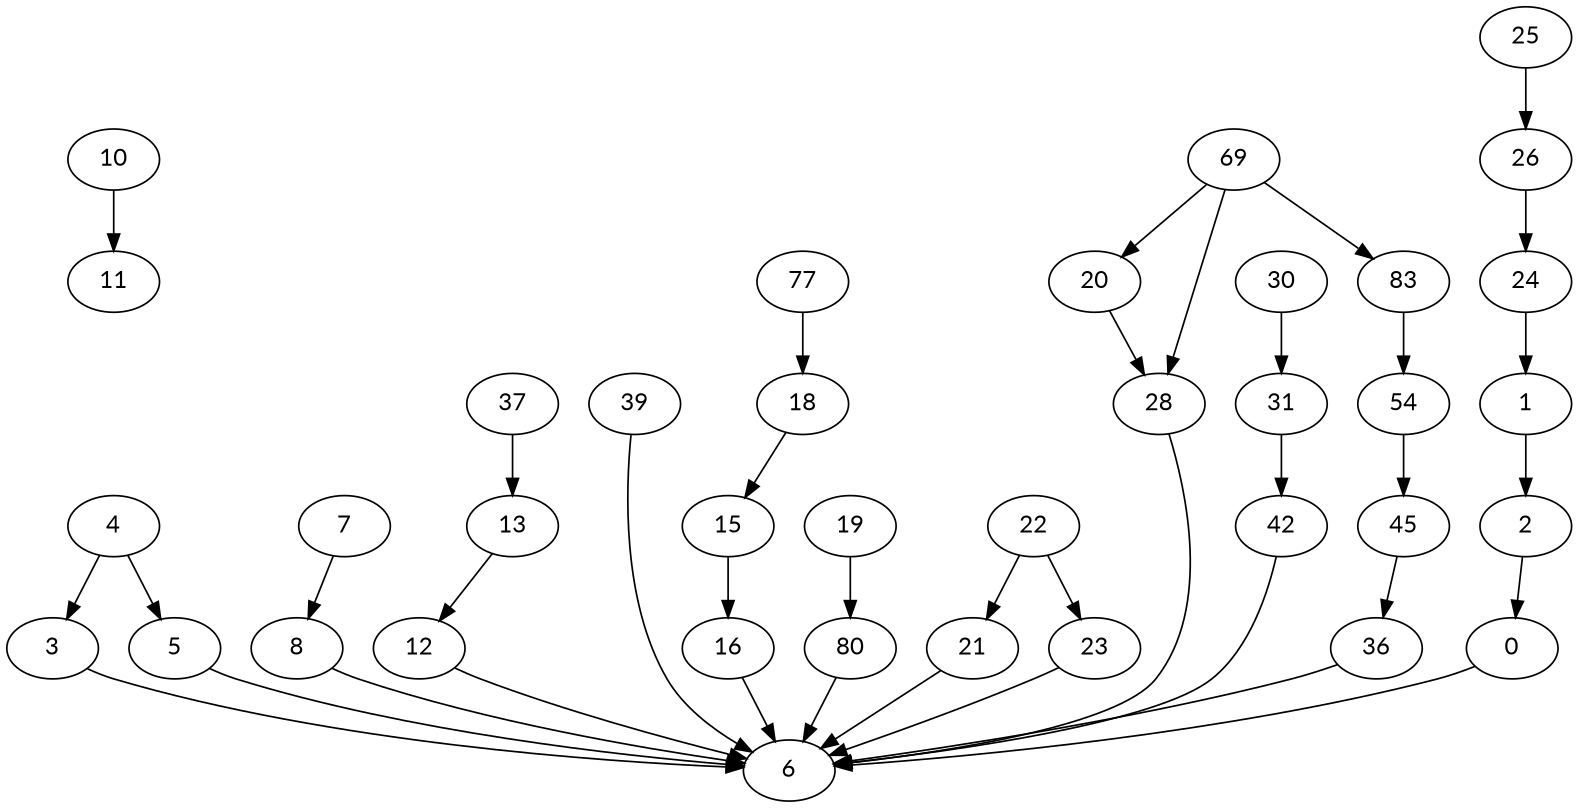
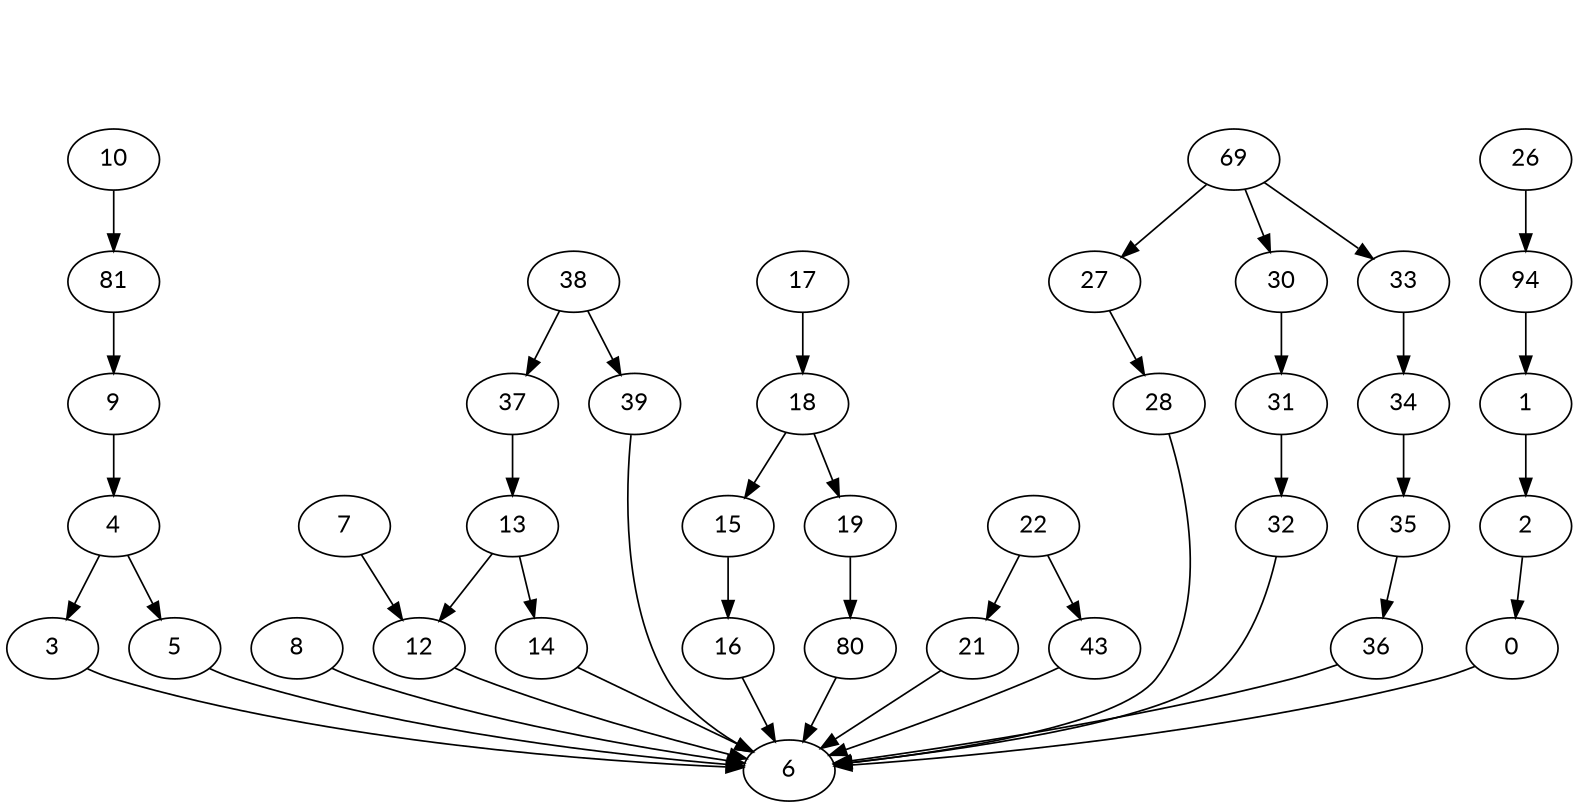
(1526, 37) -> none
(1199, 273) -> (1254, 213)
(114, 282) -> (114, 282)
none -> (574, 282)
(803, 282) -> (803, 282)
(1095, 282) -> (1095, 282)
(1404, 282) -> (1404, 282)
(1526, 282) -> (1526, 282)
none -> (114, 404)
(1404, 404) -> (1404, 404)
none -> (823, 457)
(1281, 526) -> (1281, 526)
(1404, 526) -> (1404, 526)
(324, 579) -> (377, 580)
none -> (541, 648)
(1095, 648) -> (1095, 648)
